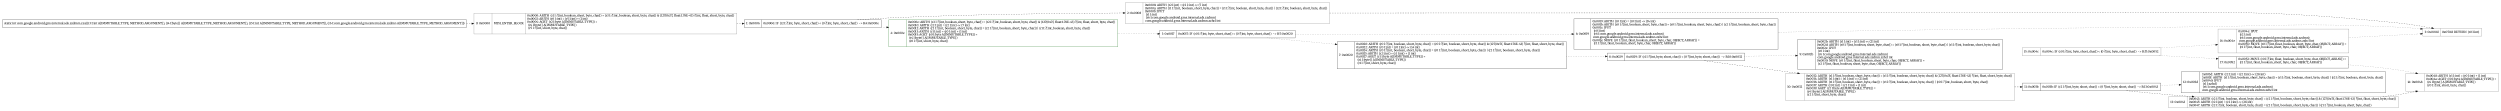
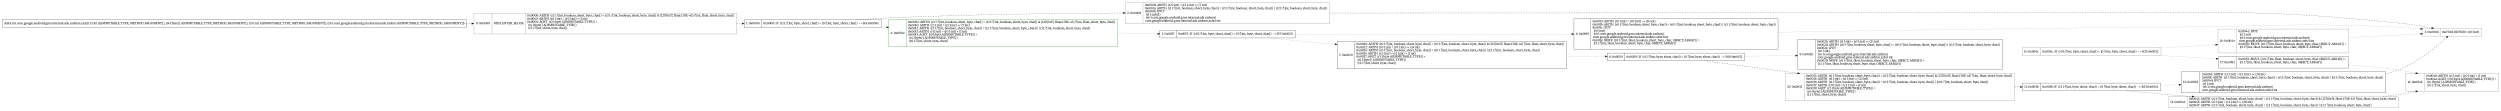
(1151, 15) -> (1153, 15)
(1602, 28) -> (1602, 28)
none -> (2418, 60)
(2210, 84) -> (2208, 84)
